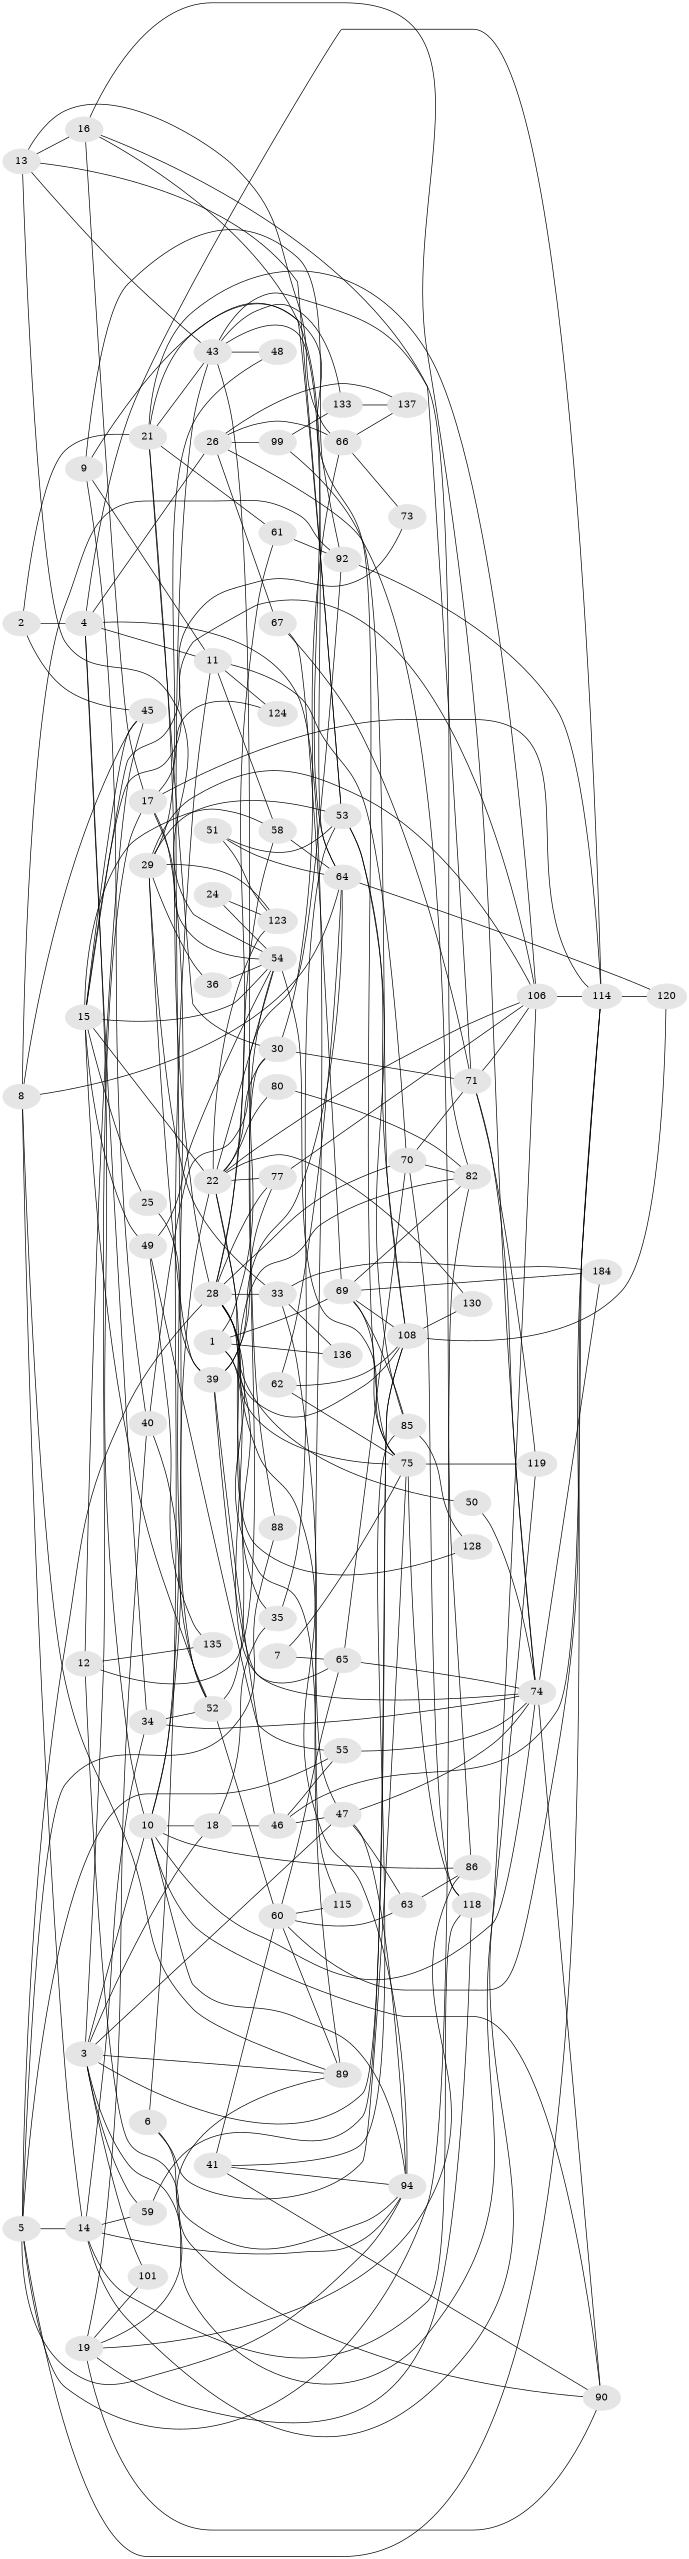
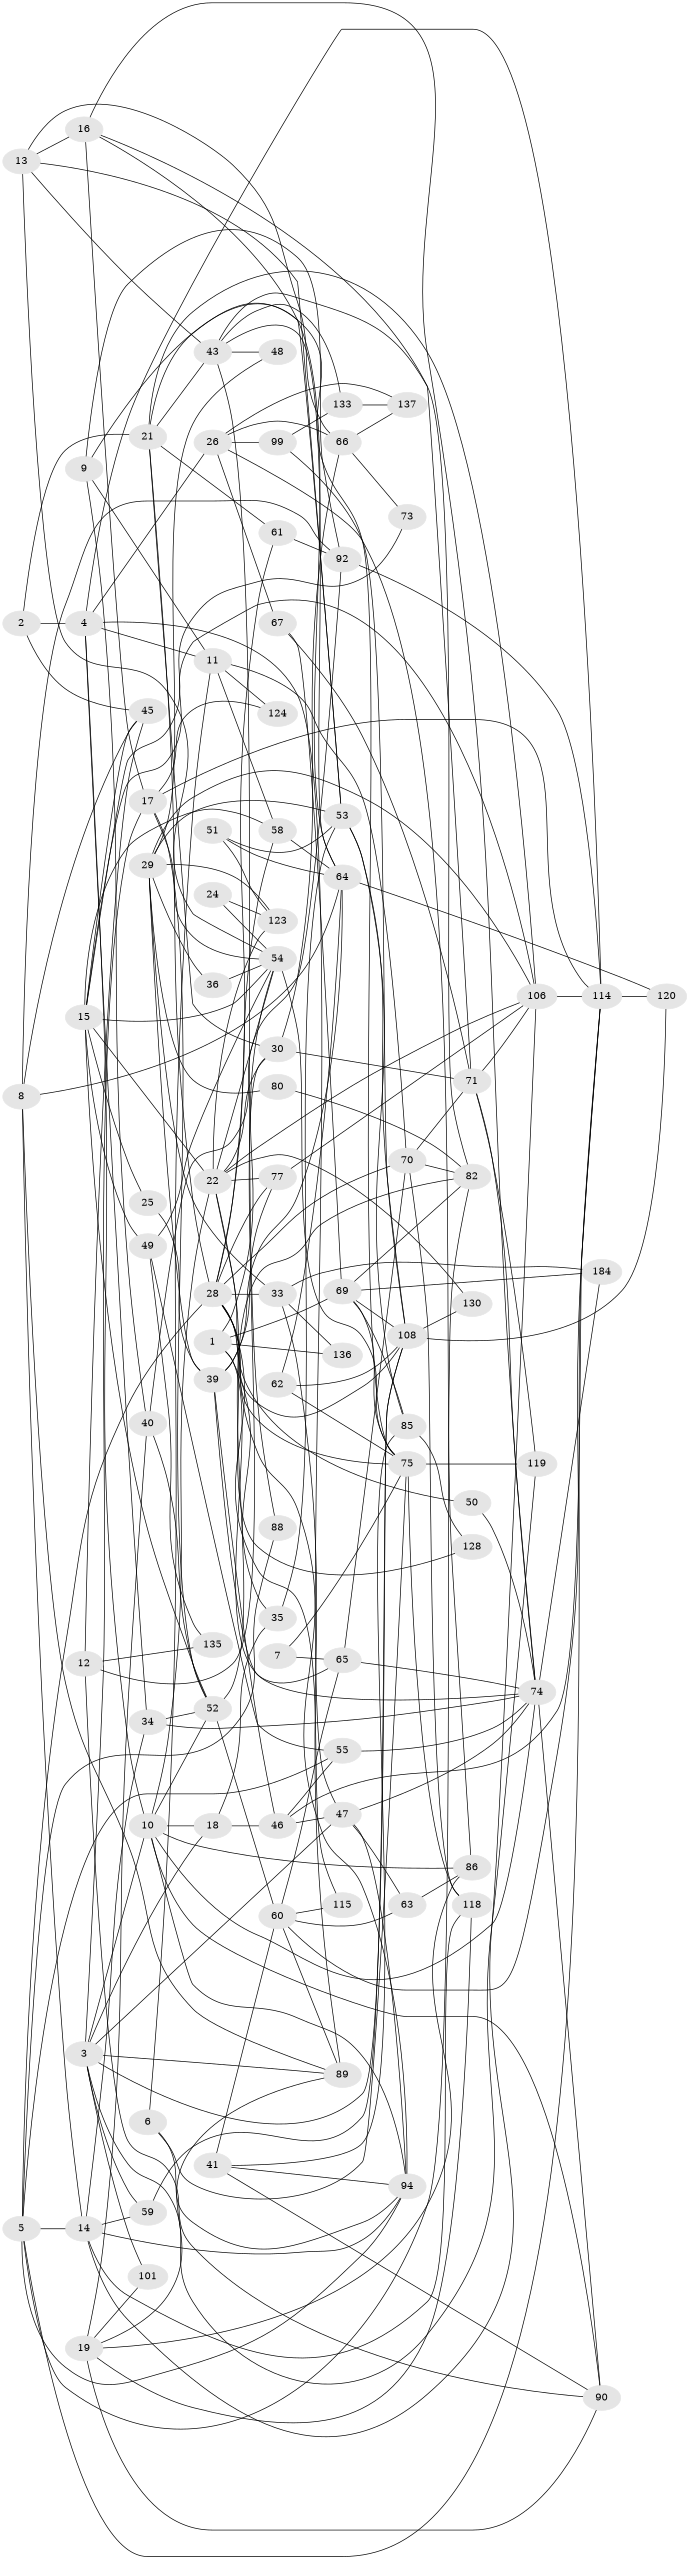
(178, 1089) -> (180, 1767)
(245, 1134) -> (165, 1010)
